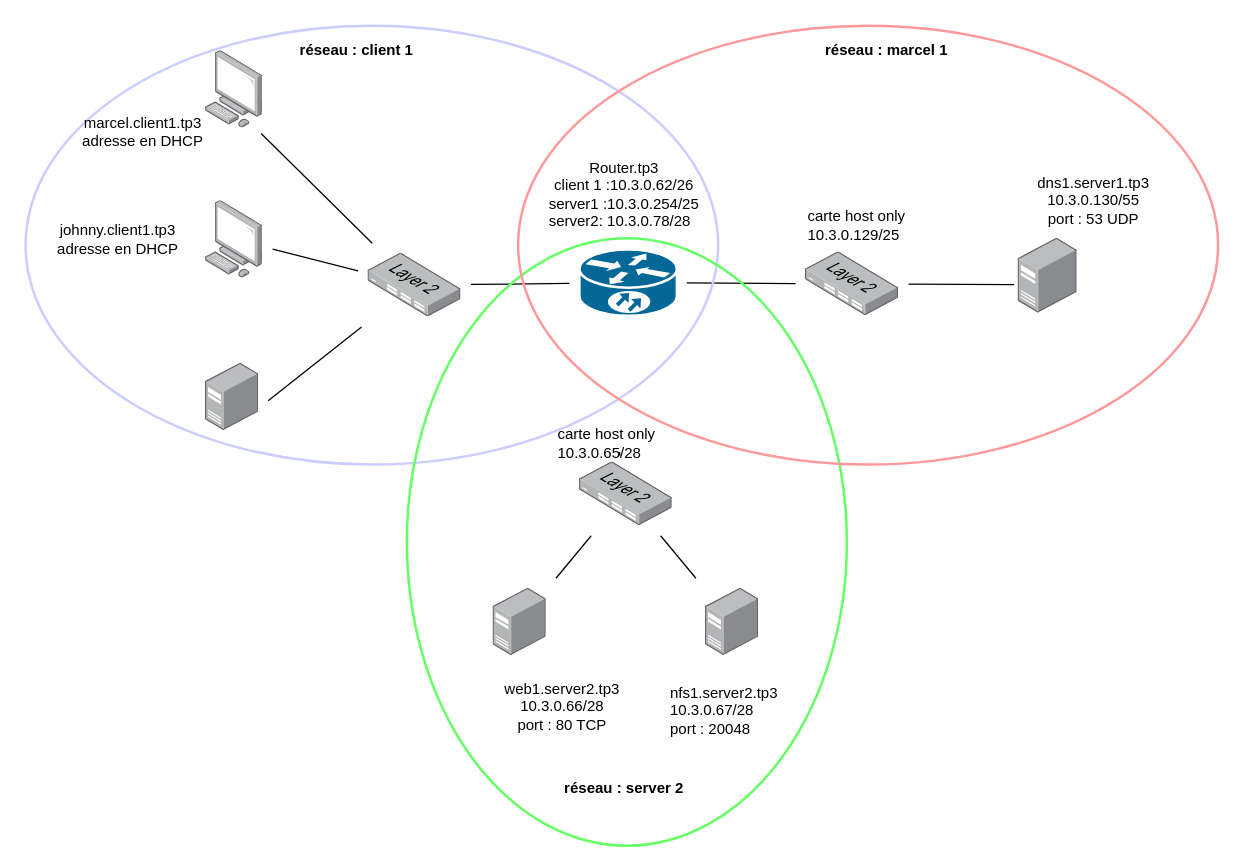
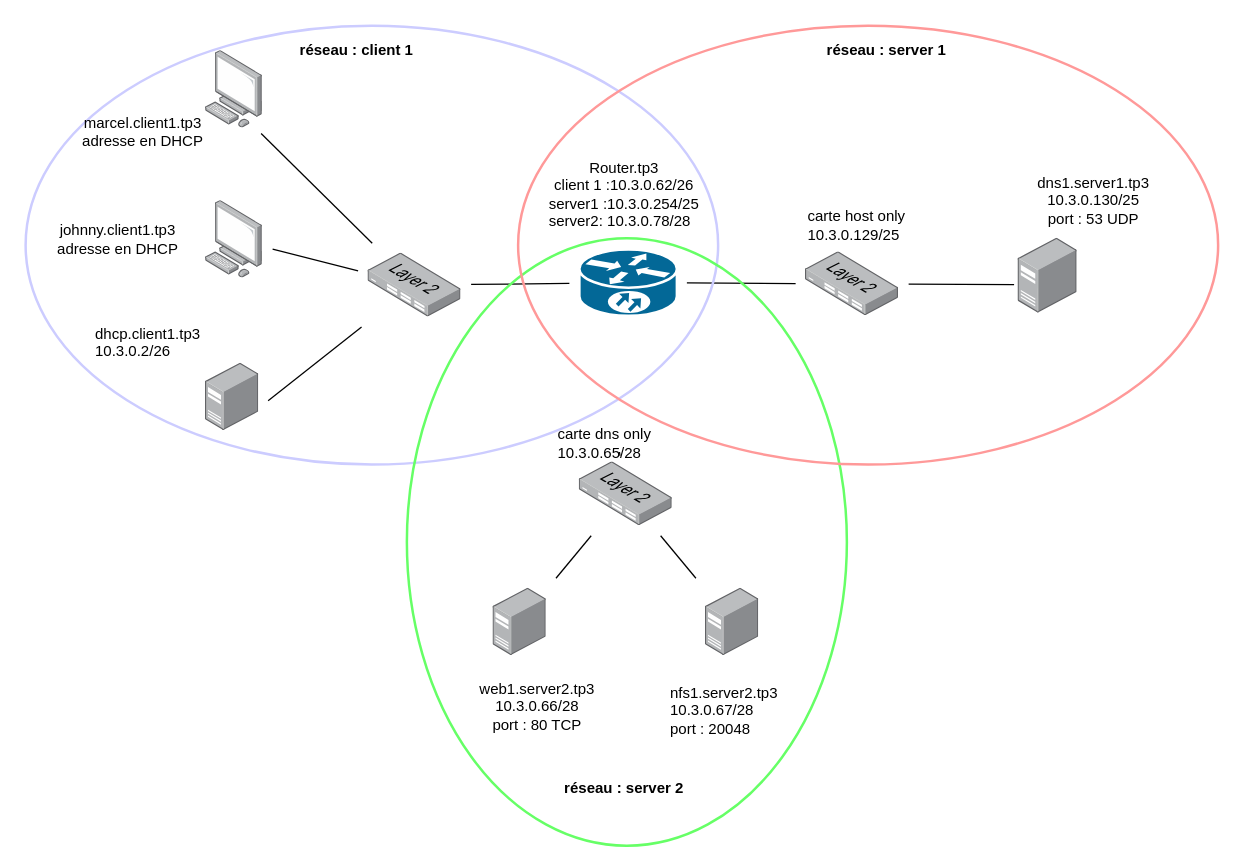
(887, 51) -> (887, 51)
(1094, 201) -> (1094, 201)
none -> (168, 340)
(615, 443) -> (611, 443)
(562, 707) -> (537, 707)
